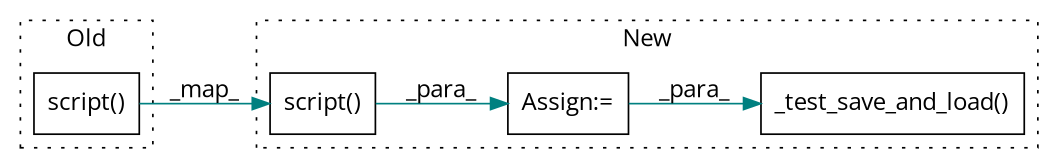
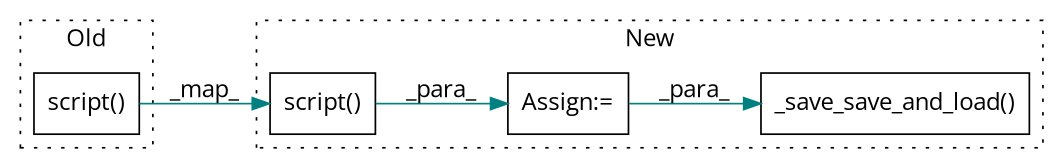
(893, 104) -> (895, 104)
